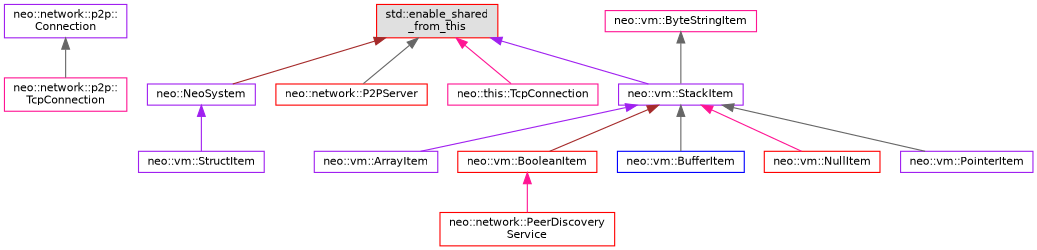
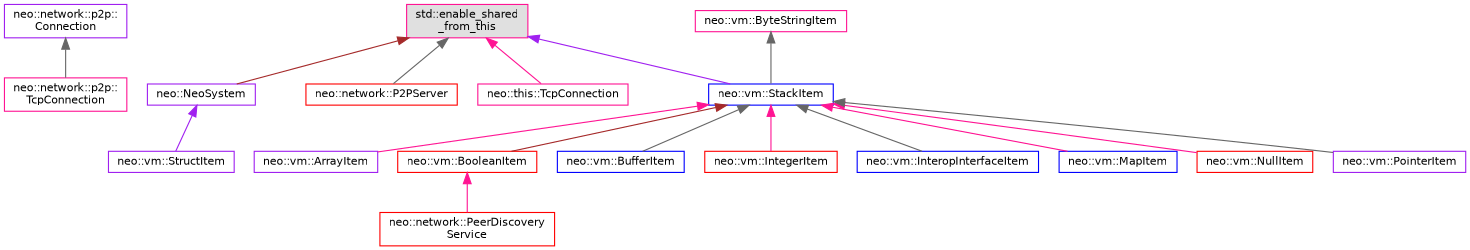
(437, 21) -> (467, 21)
(681, 95) -> (771, 95)
(523, 129) -> (538, 129)
none -> (771, 162)
none -> (948, 162)
none -> (1118, 162)
